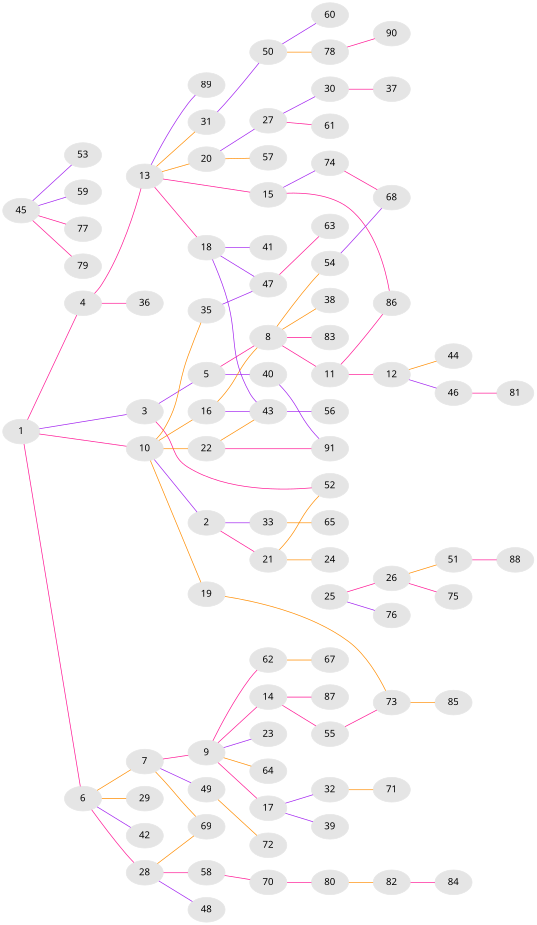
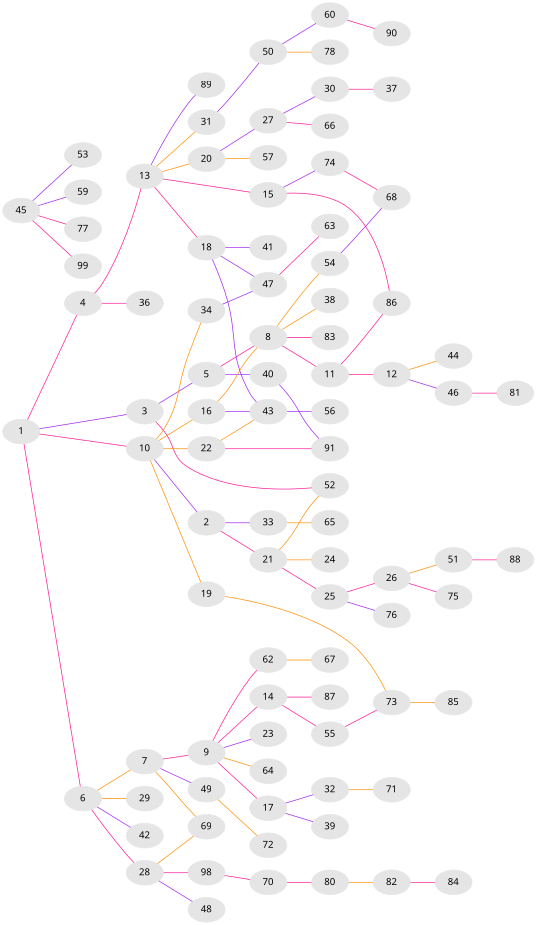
(361, 43) -> (361, 24)
(330, 126) -> (330, 126)
(83, 266) -> (83, 266)
(207, 311) -> (207, 311)
none -> (299, 578)
(207, 873) -> (207, 873)
